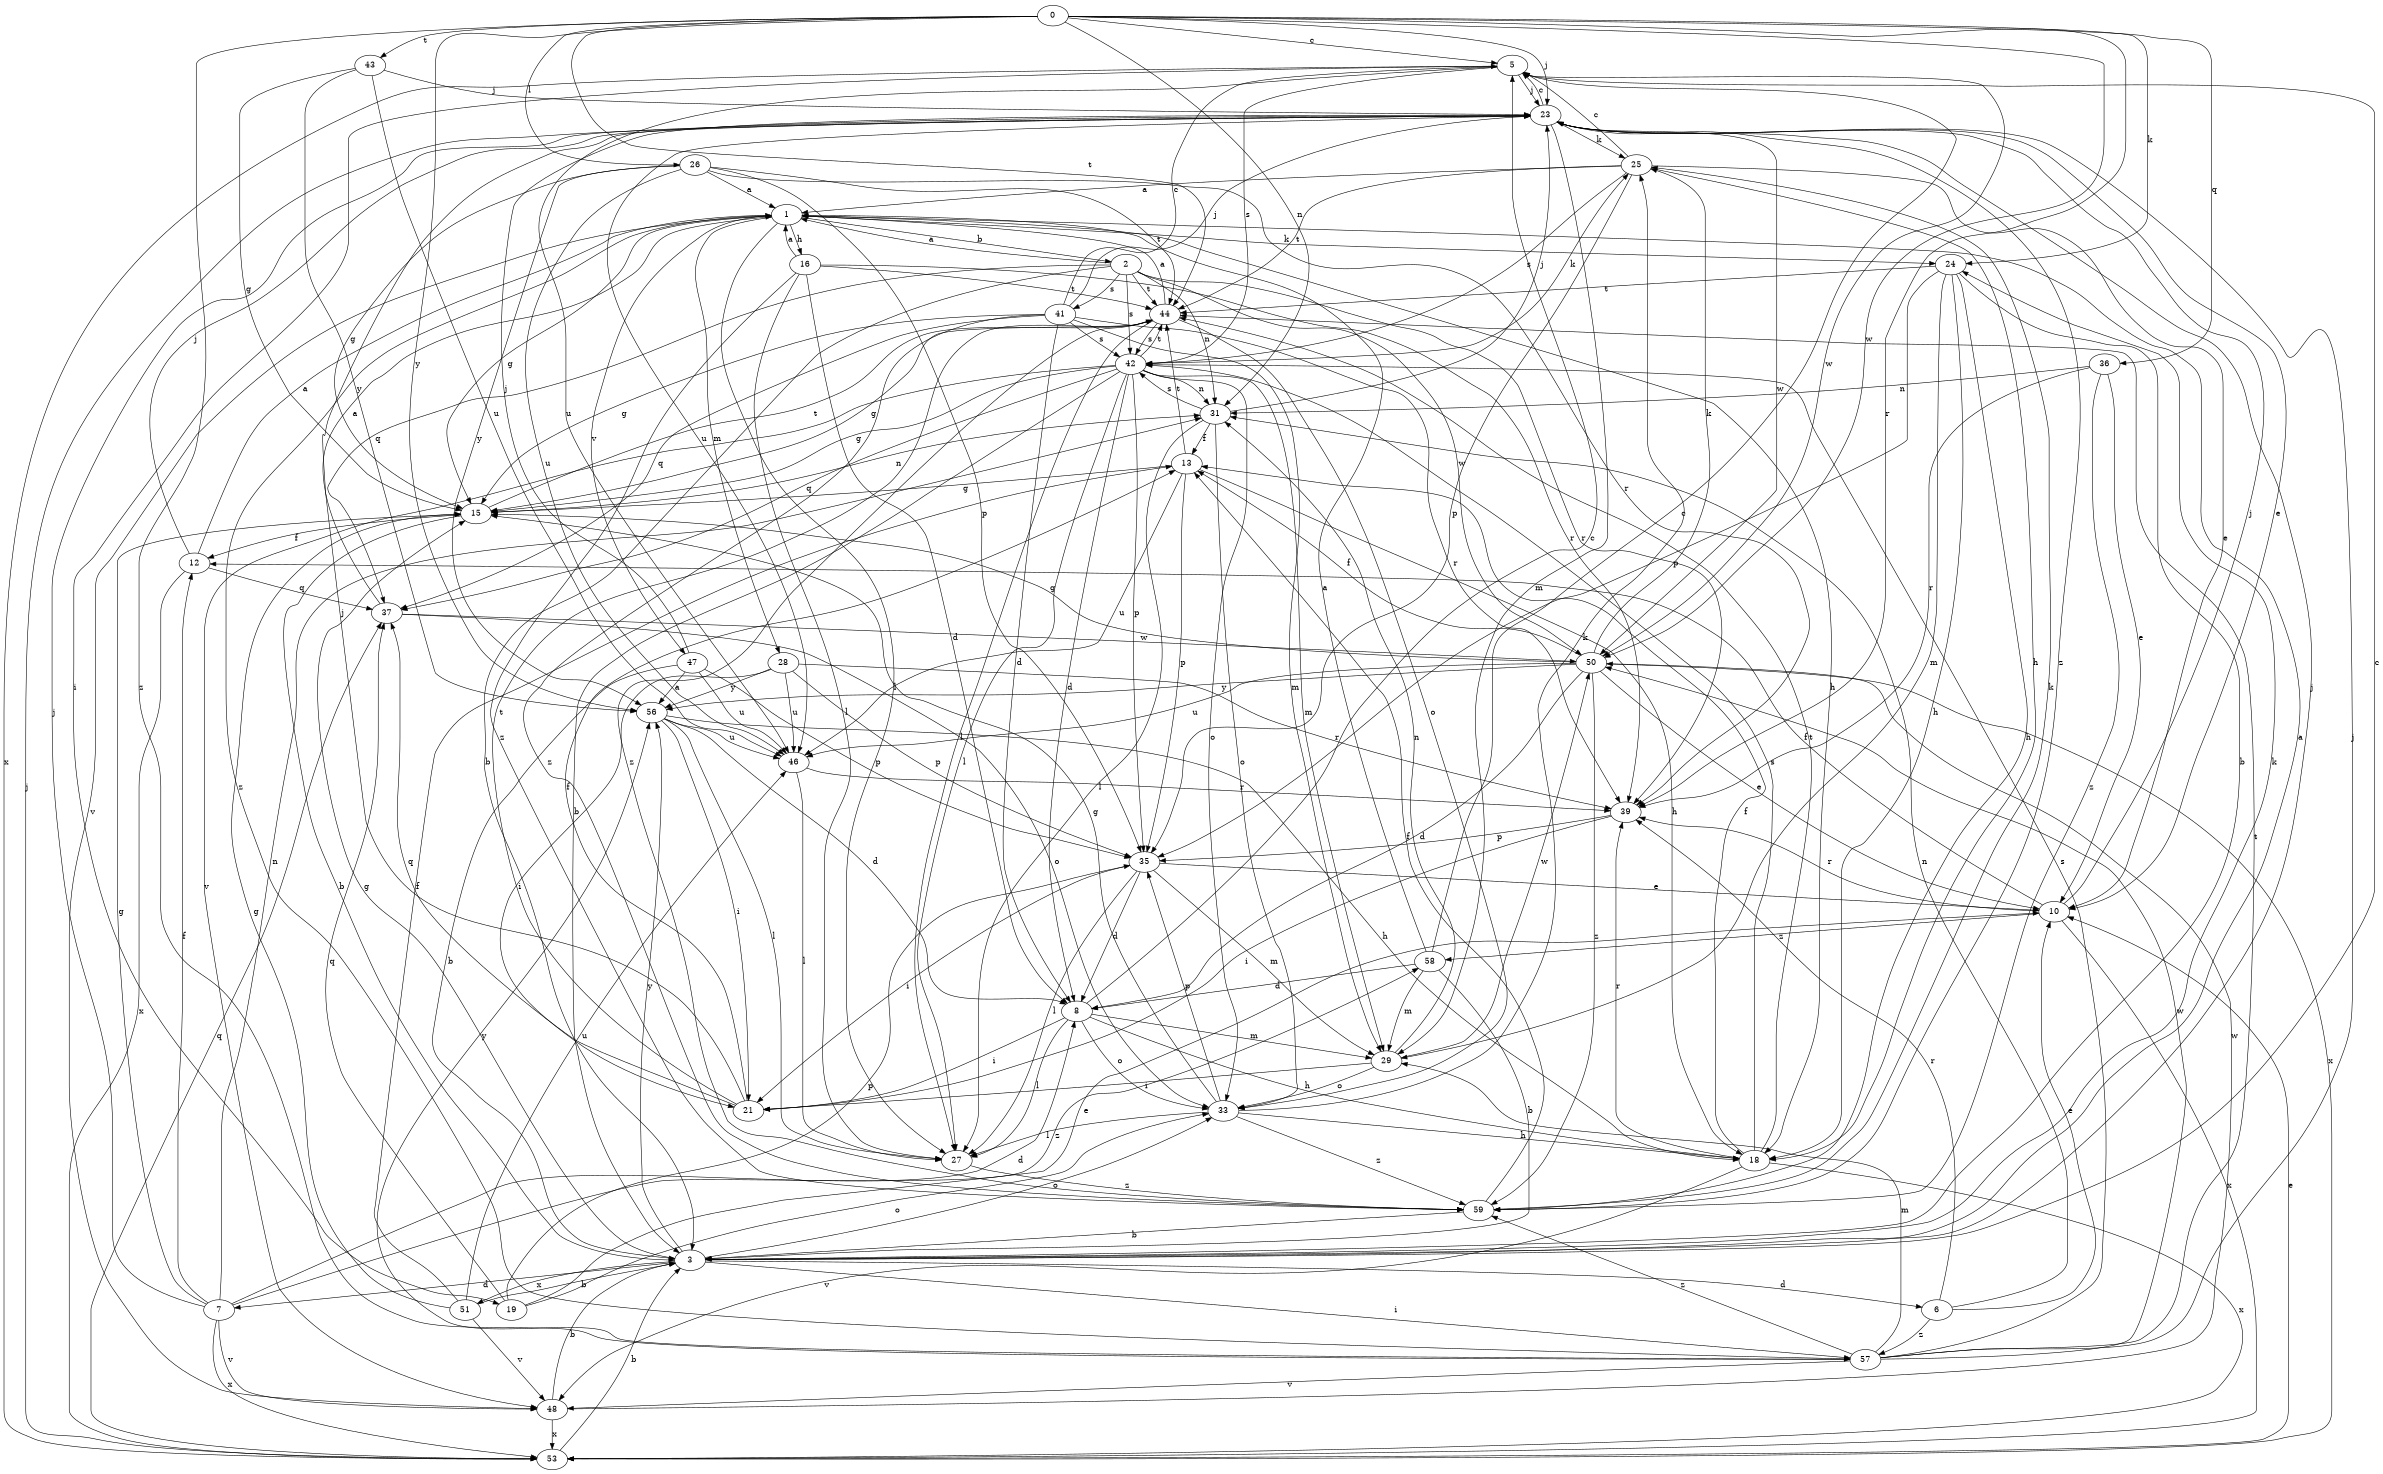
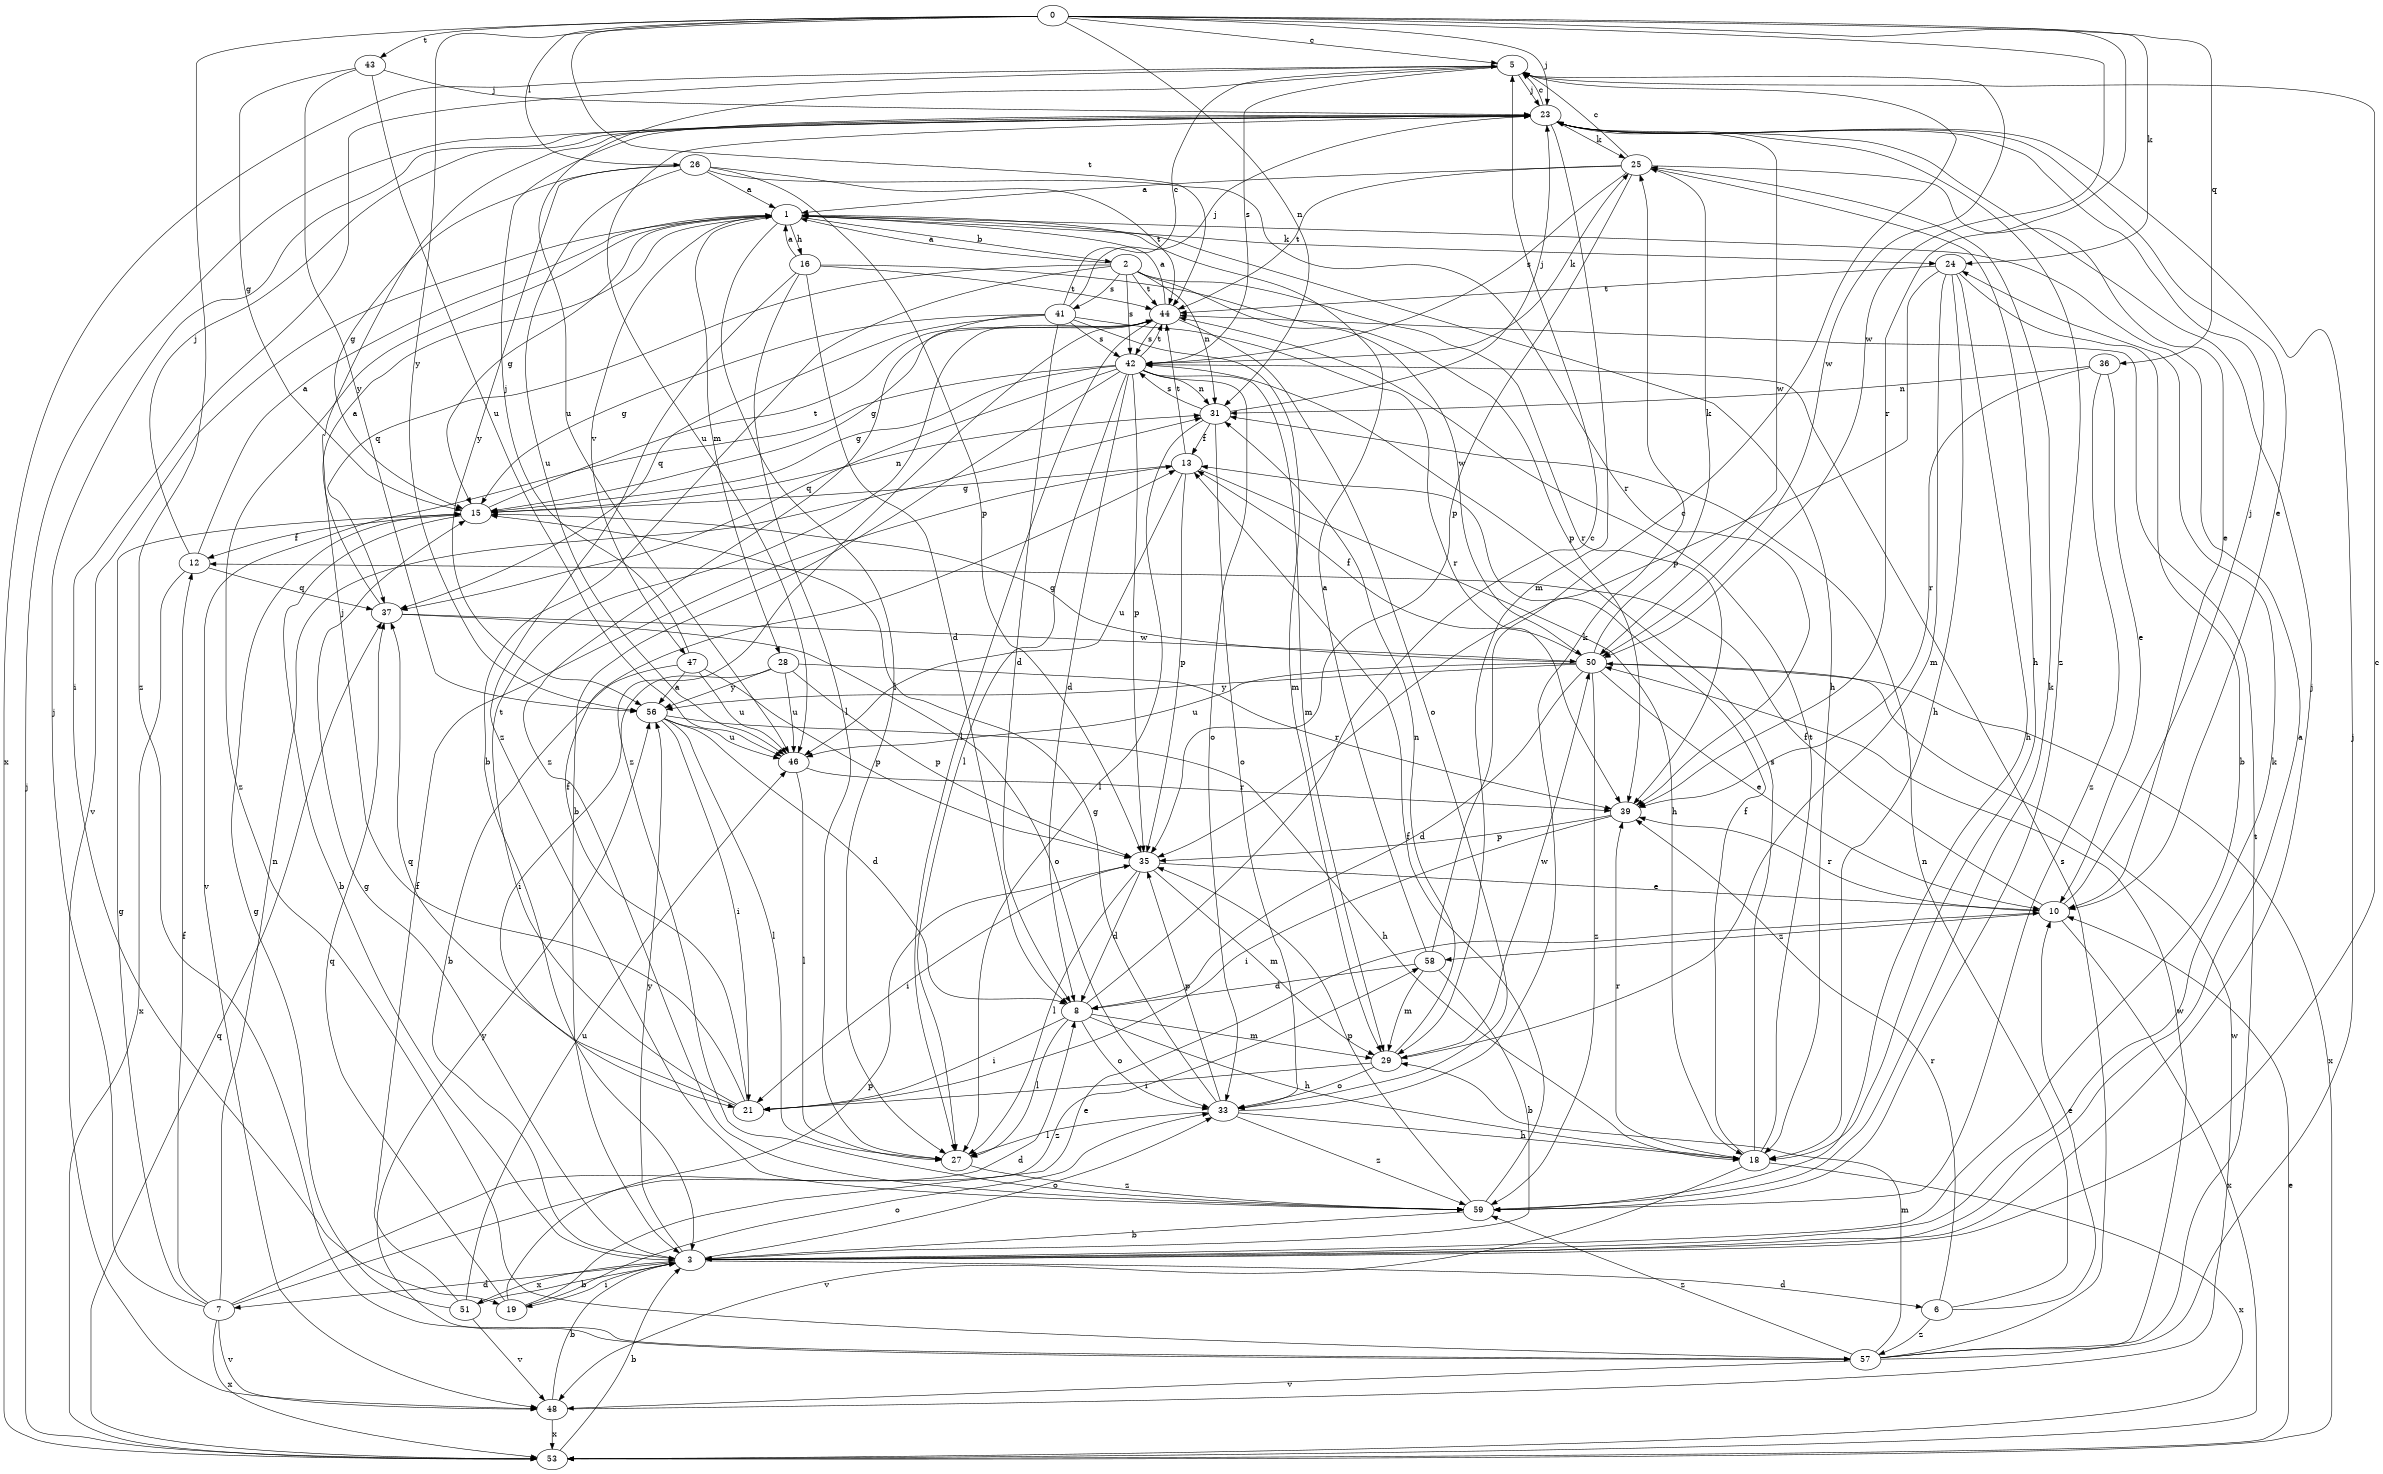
(1572, 538) -> (1572, 538)
none -> (1337, 1013)
(1275, 1310) -> (603, 1282)
